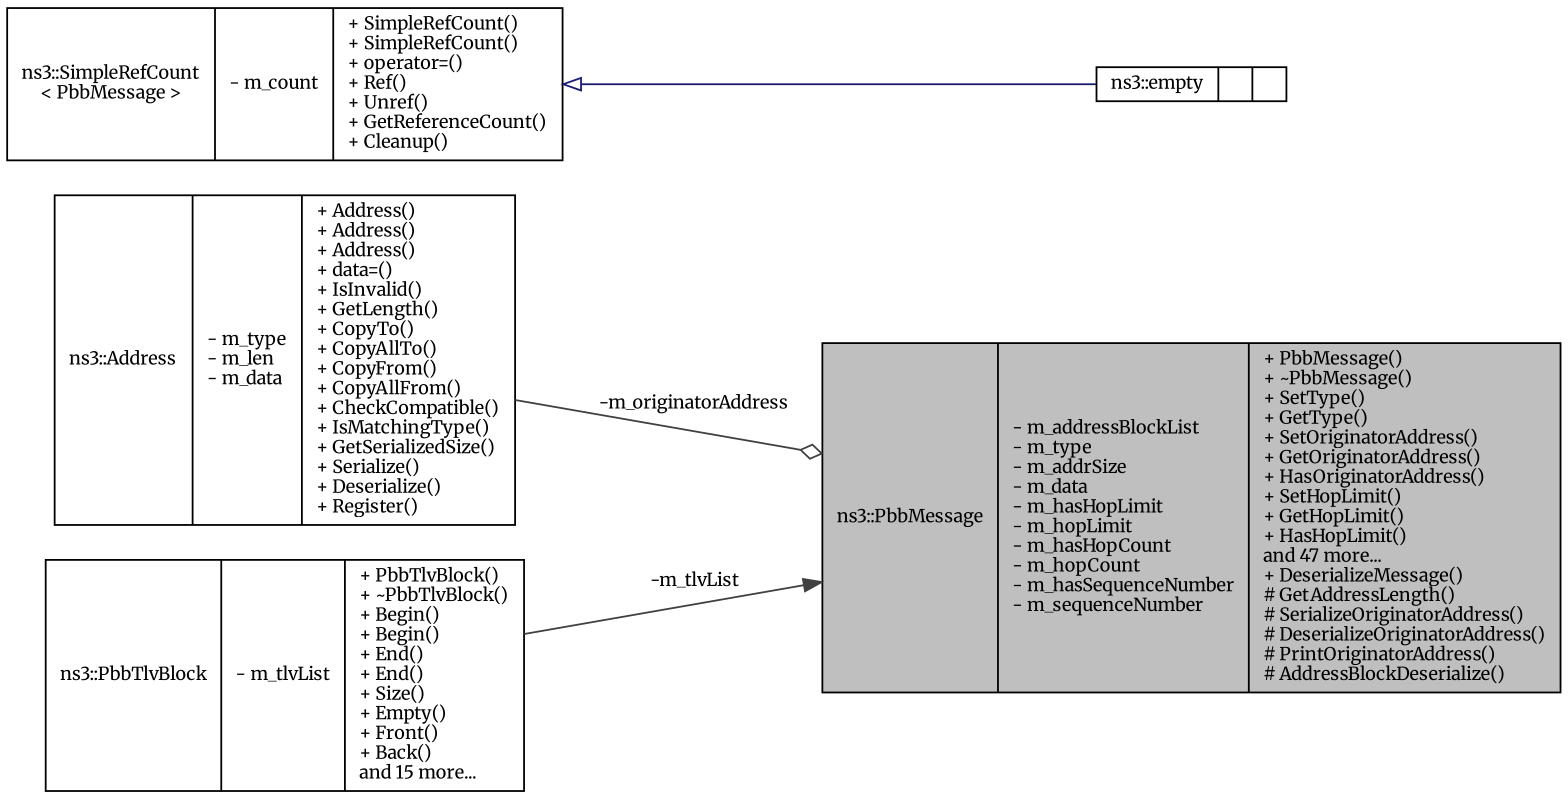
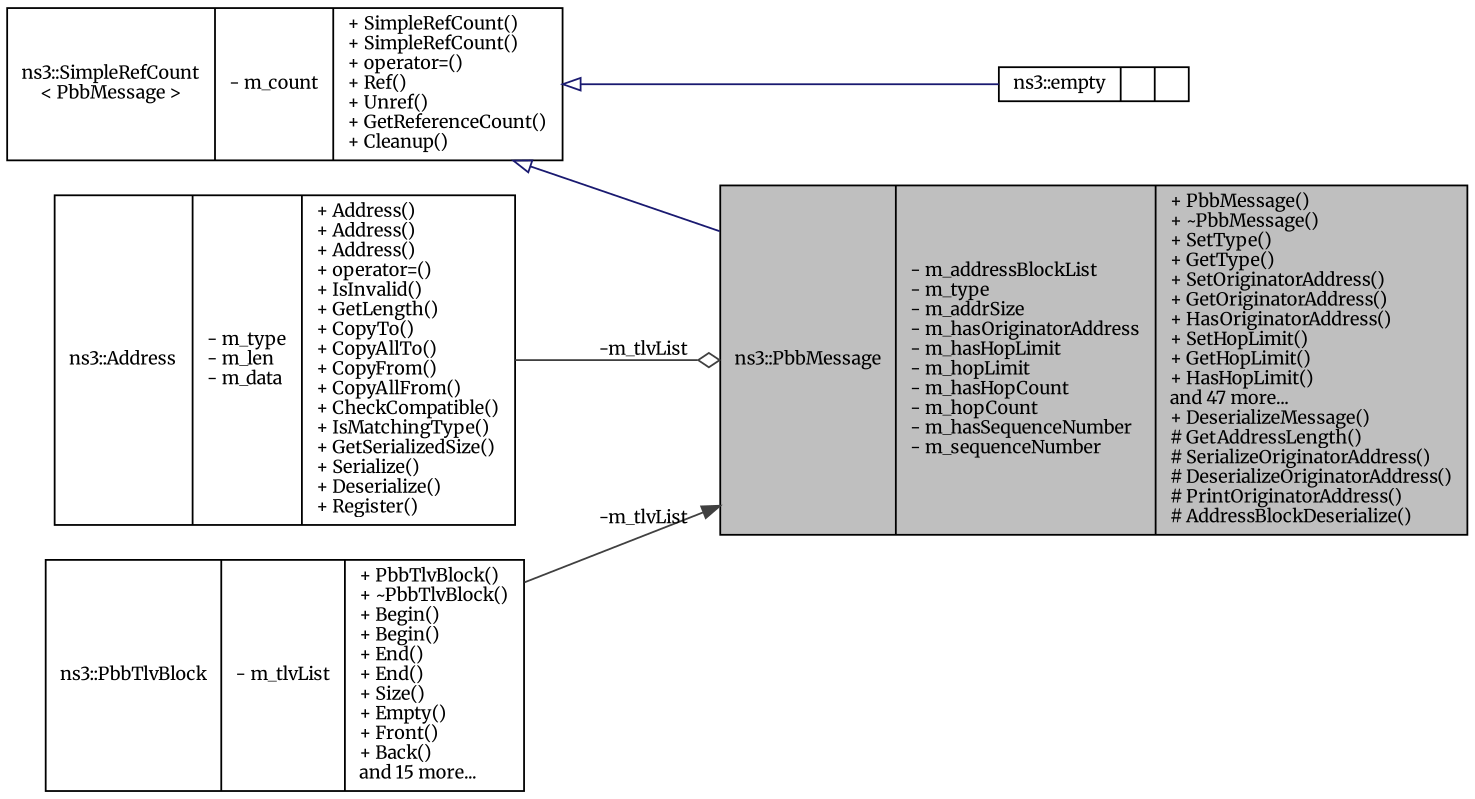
none -> (625, 199)
(355, 271) -> (374, 271)
(692, 404) -> (641, 350)
(1051, 487) -> (1026, 330)
